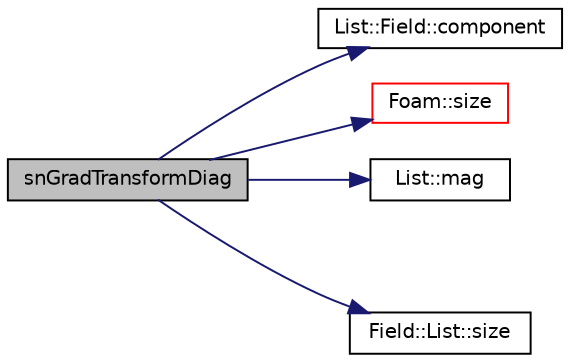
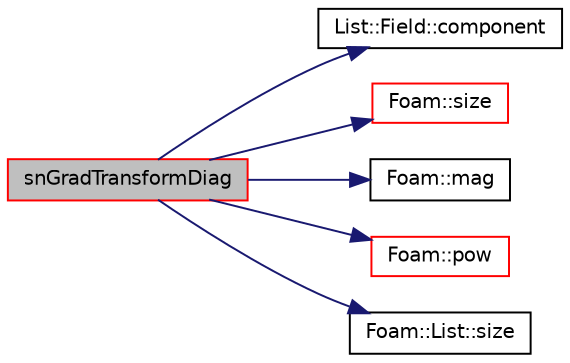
(128, 180) -> (128, 180)
(440, 180) -> (440, 180)
none -> (440, 256)
(440, 333) -> (440, 333)
